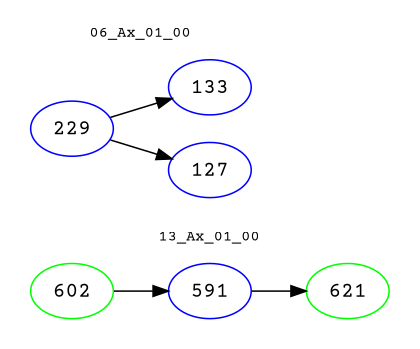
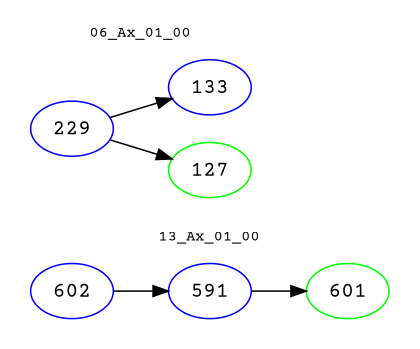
(210, 170) -> (210, 170)
(72, 291) -> (72, 291)
(348, 291) -> (348, 291)
